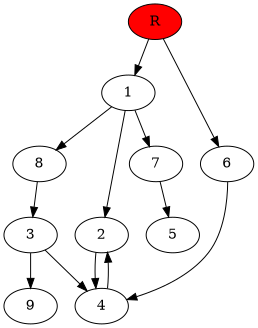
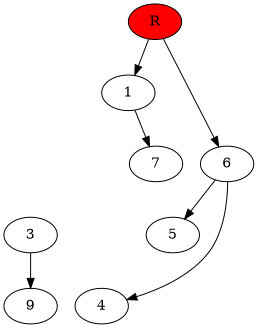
(40, 164) -> none
(163, 194) -> (203, 196)
(102, 235) -> none
(63, 267) -> none
